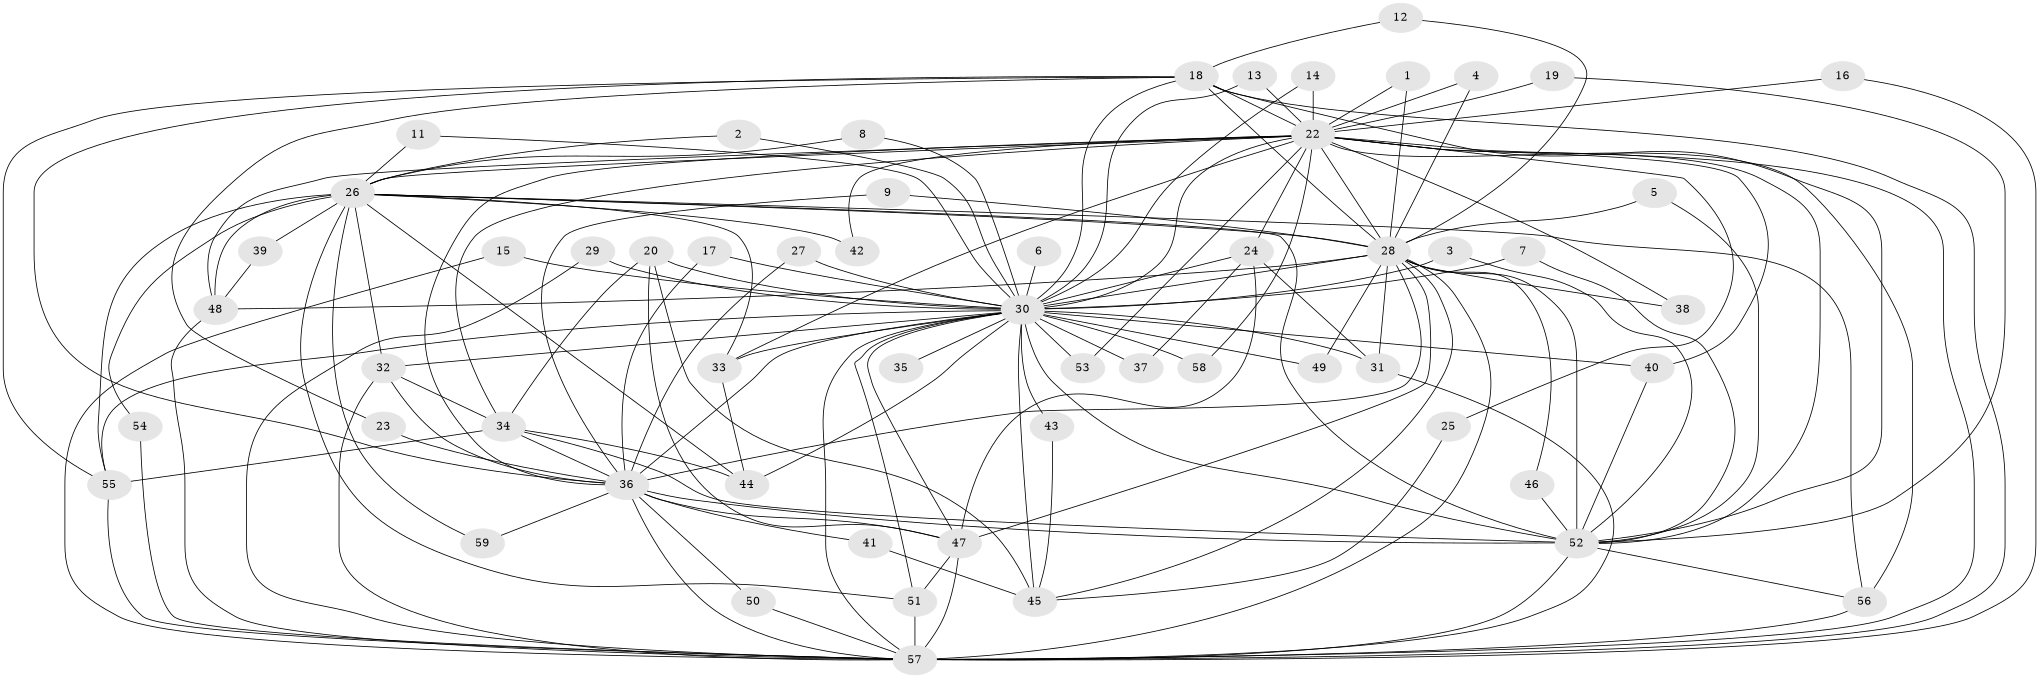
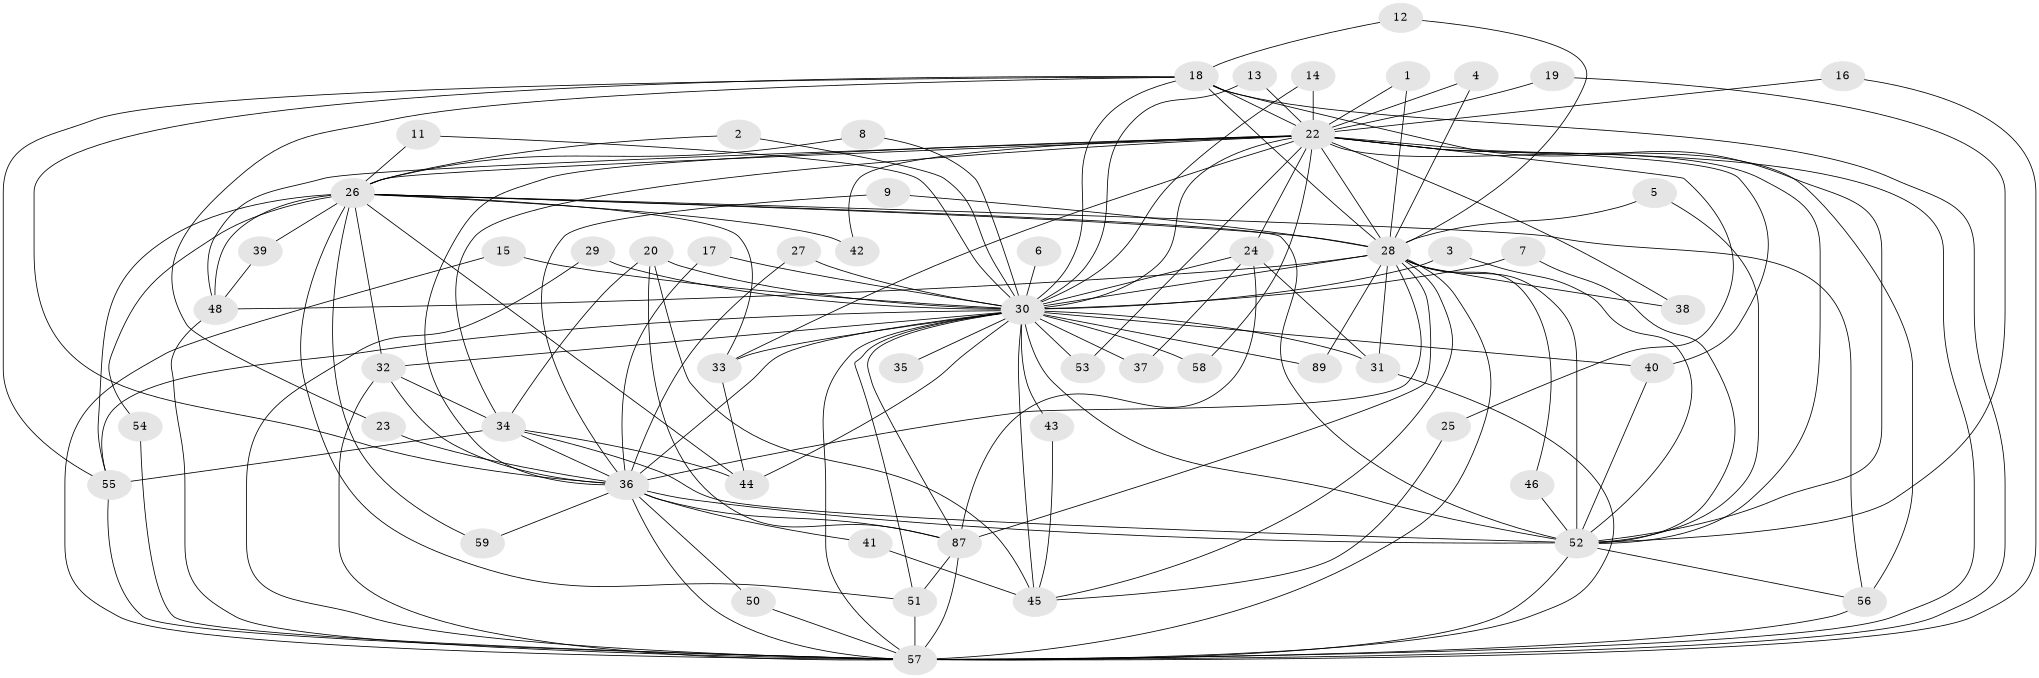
(1320, 368) -> (1320, 368)
(960, 543) -> (960, 543)
